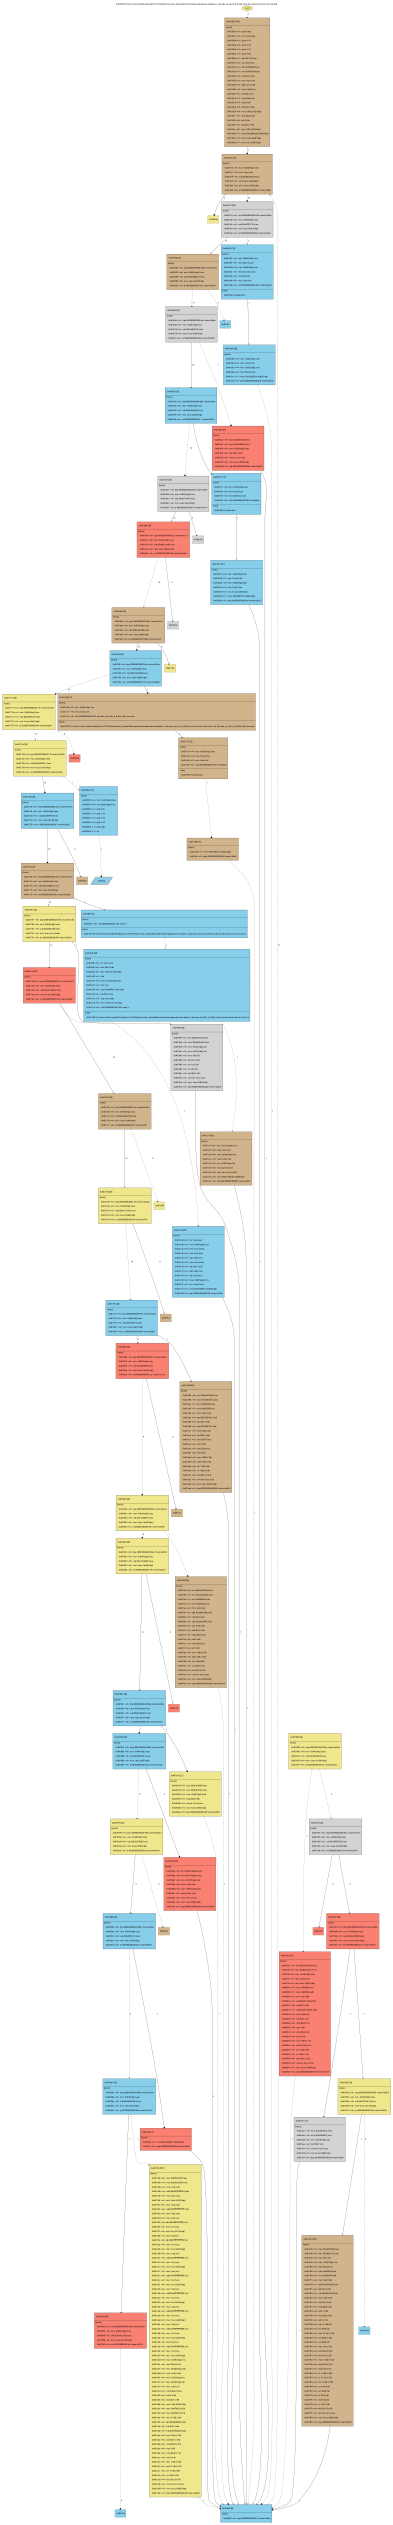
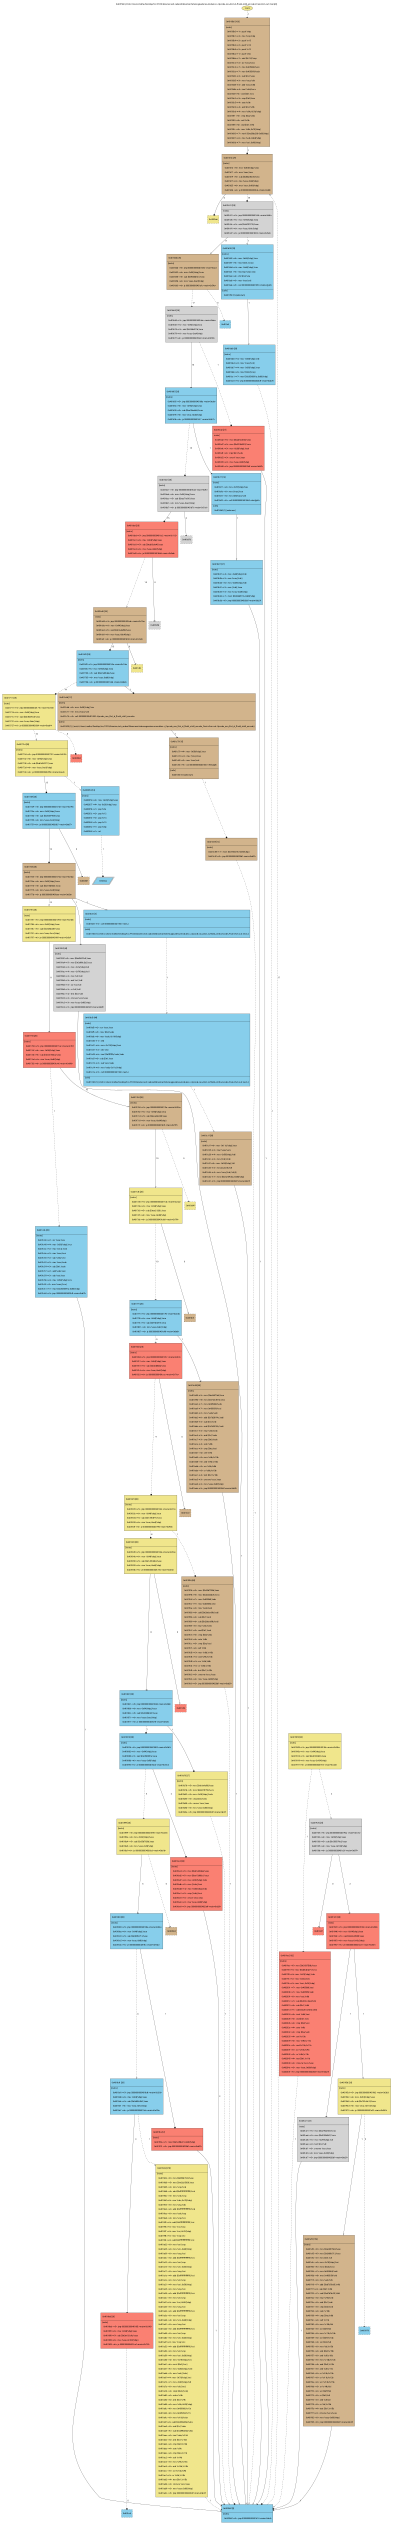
(174, 516) -> (168, 516)
(85, 1022) -> (80, 920)
